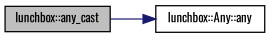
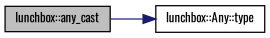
(210, 19) -> (210, 19)
